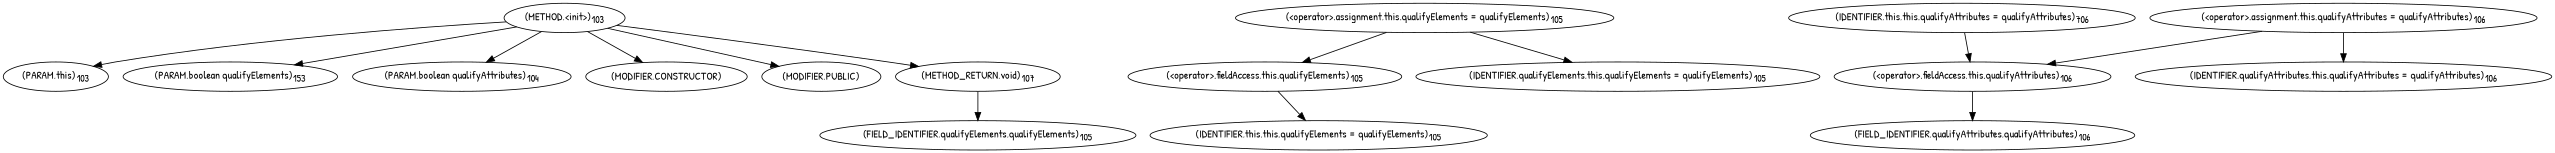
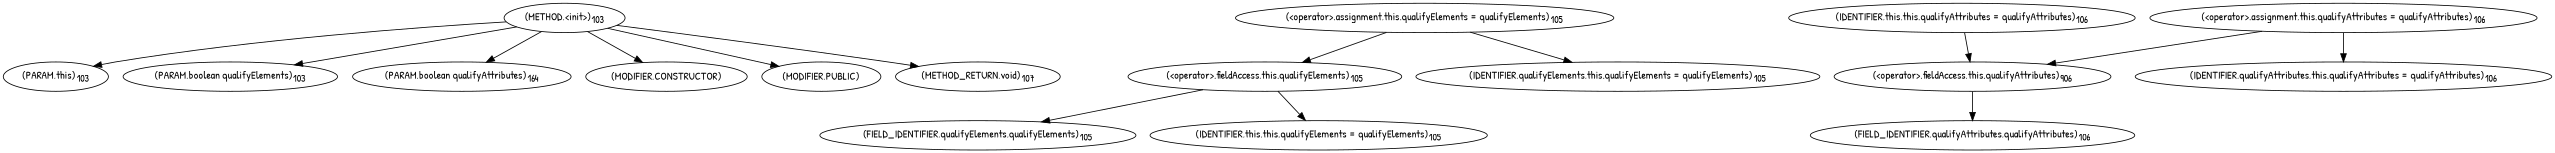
(2082, 17) -> (2082, 17)
(300, 75) -> (300, 75)
(533, 75) -> (533, 75)
(2066, 75) -> (2066, 75)
(978, 102) -> (1126, 105)
